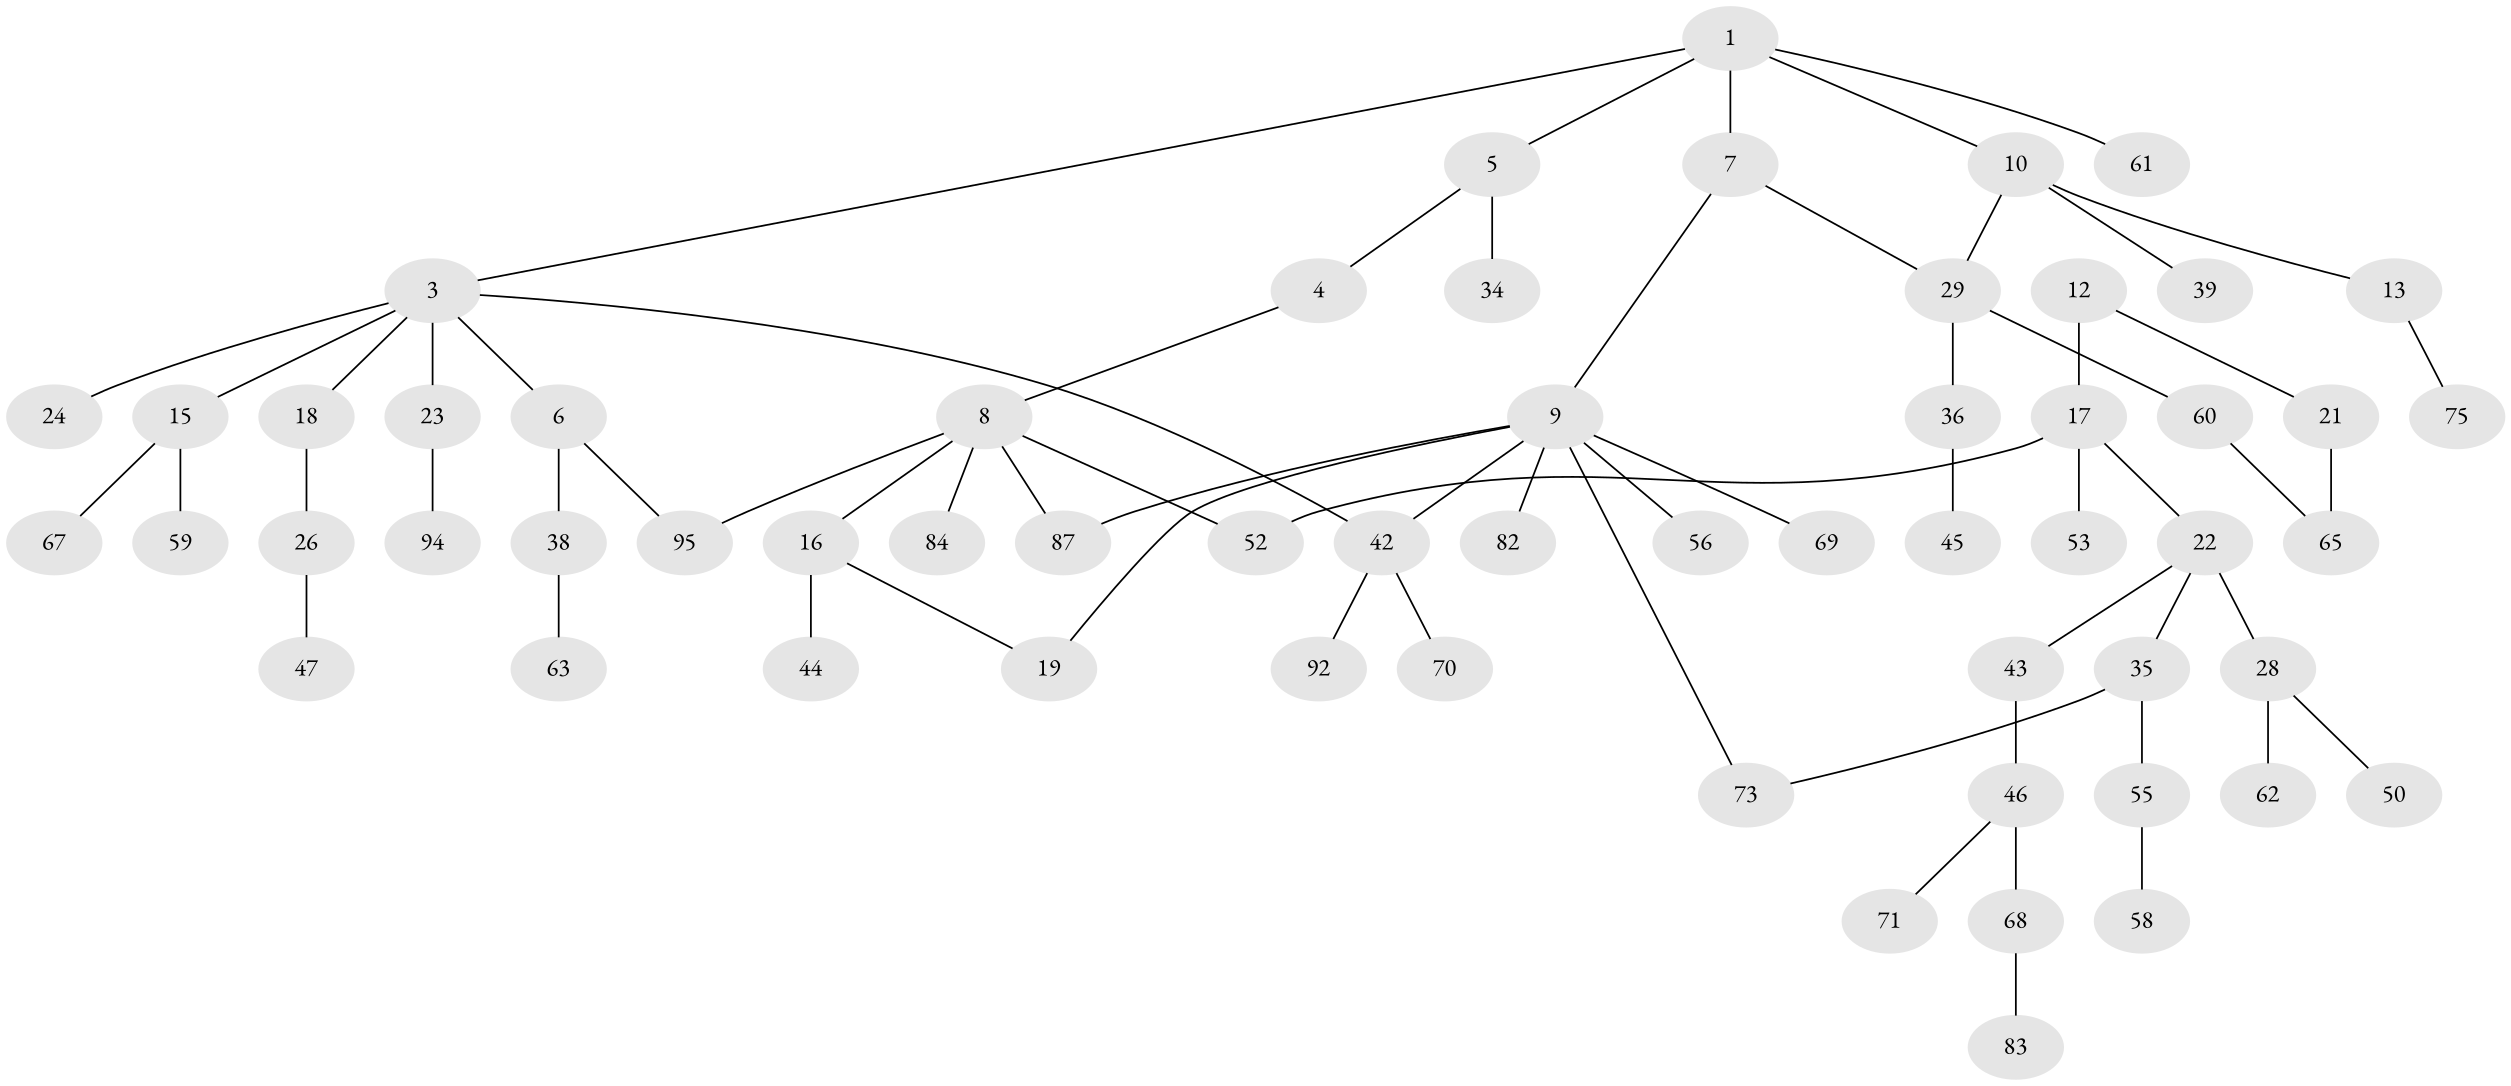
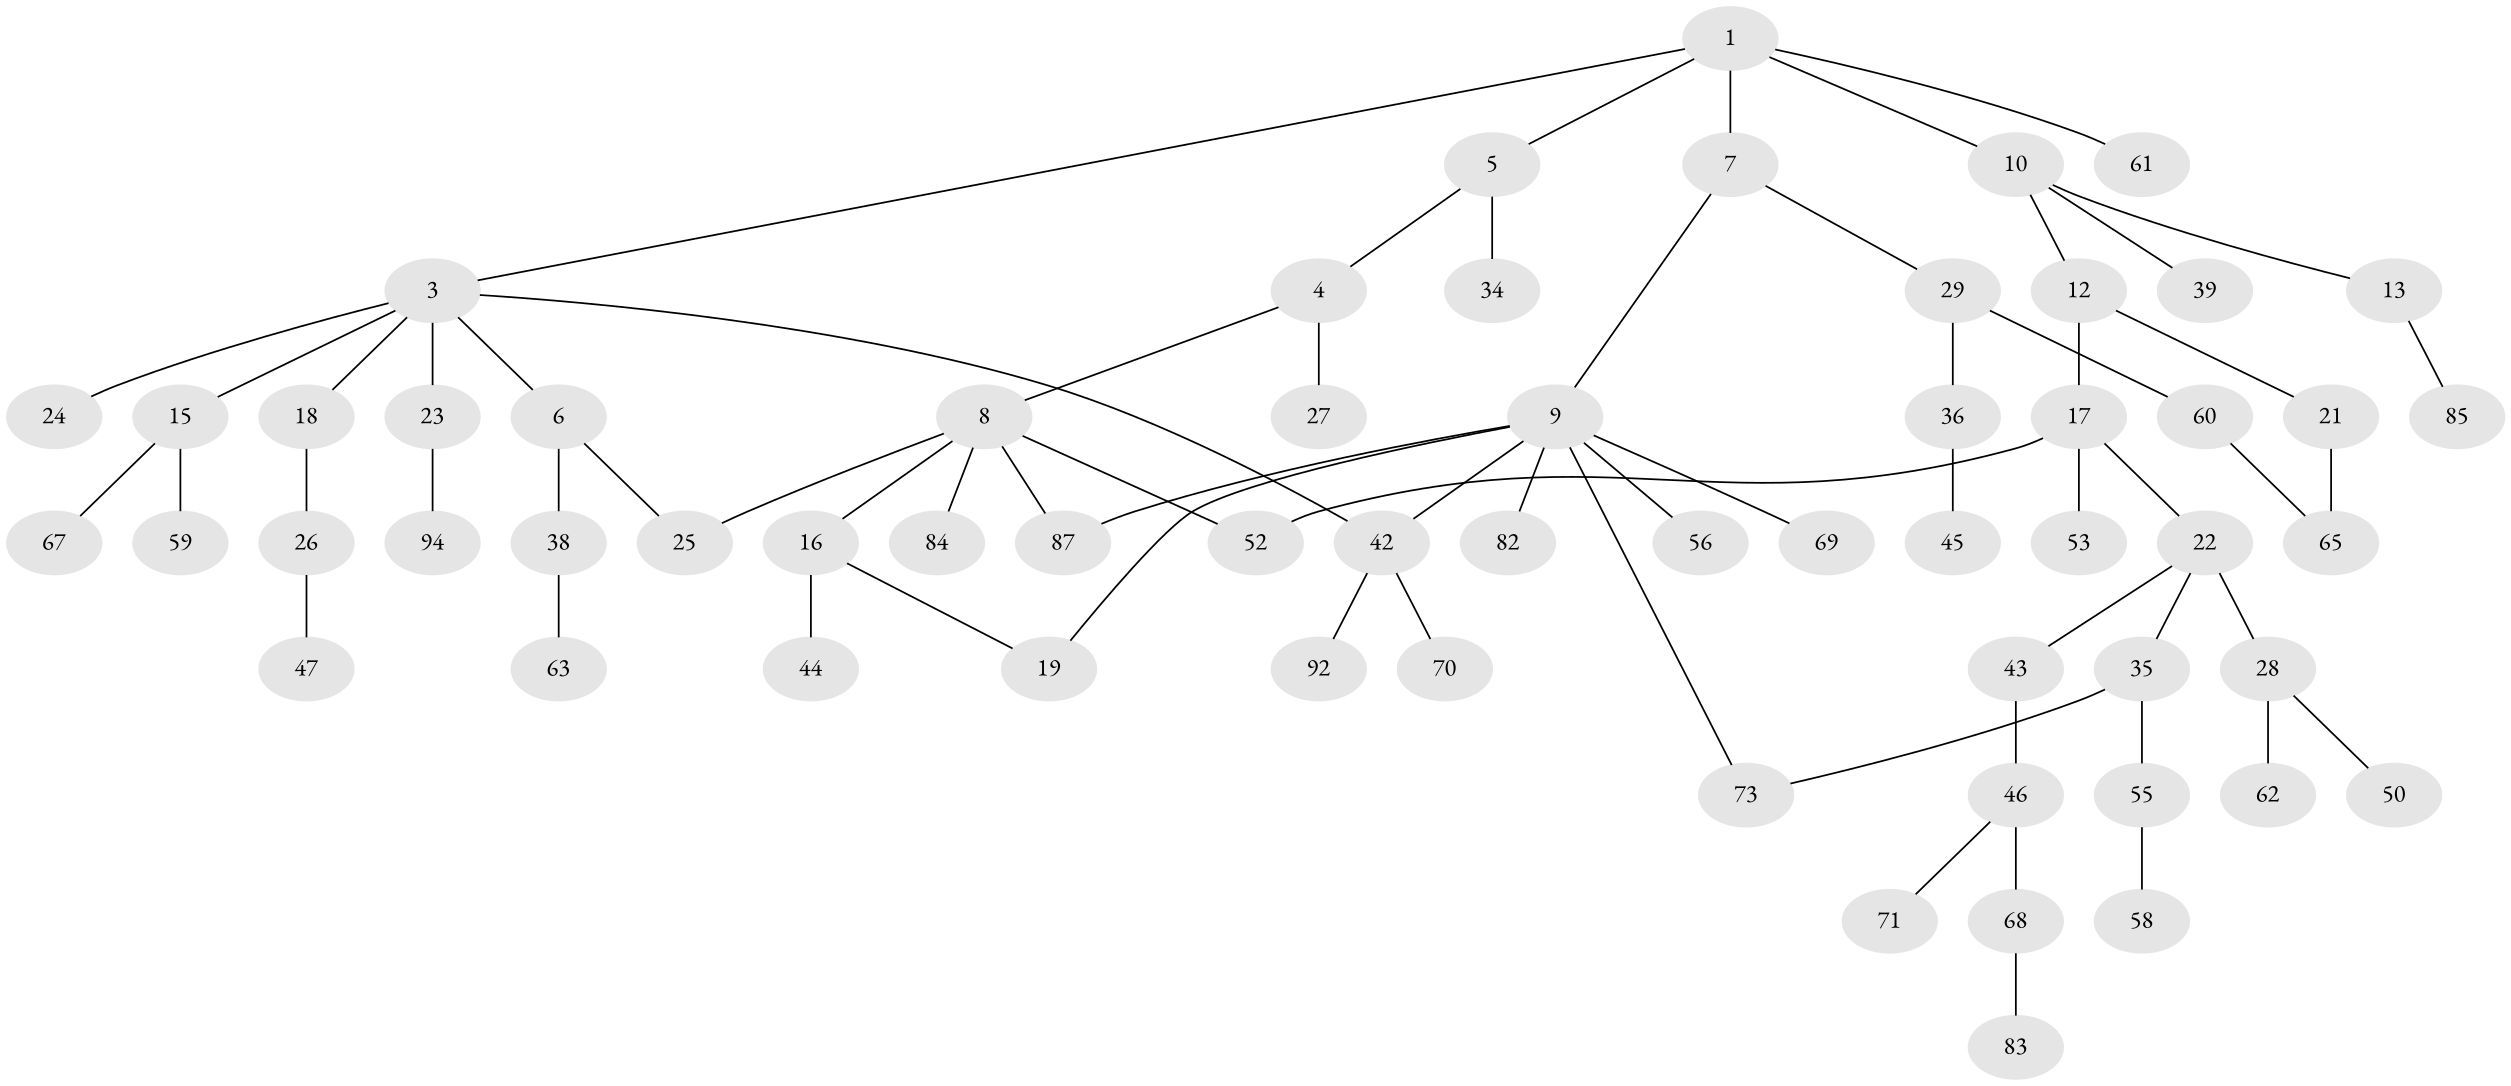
(1984, 228) -> (2047, 228)
none -> (1319, 417)
(2457, 417) -> (2457, 417)
(685, 543) -> (685, 543)
